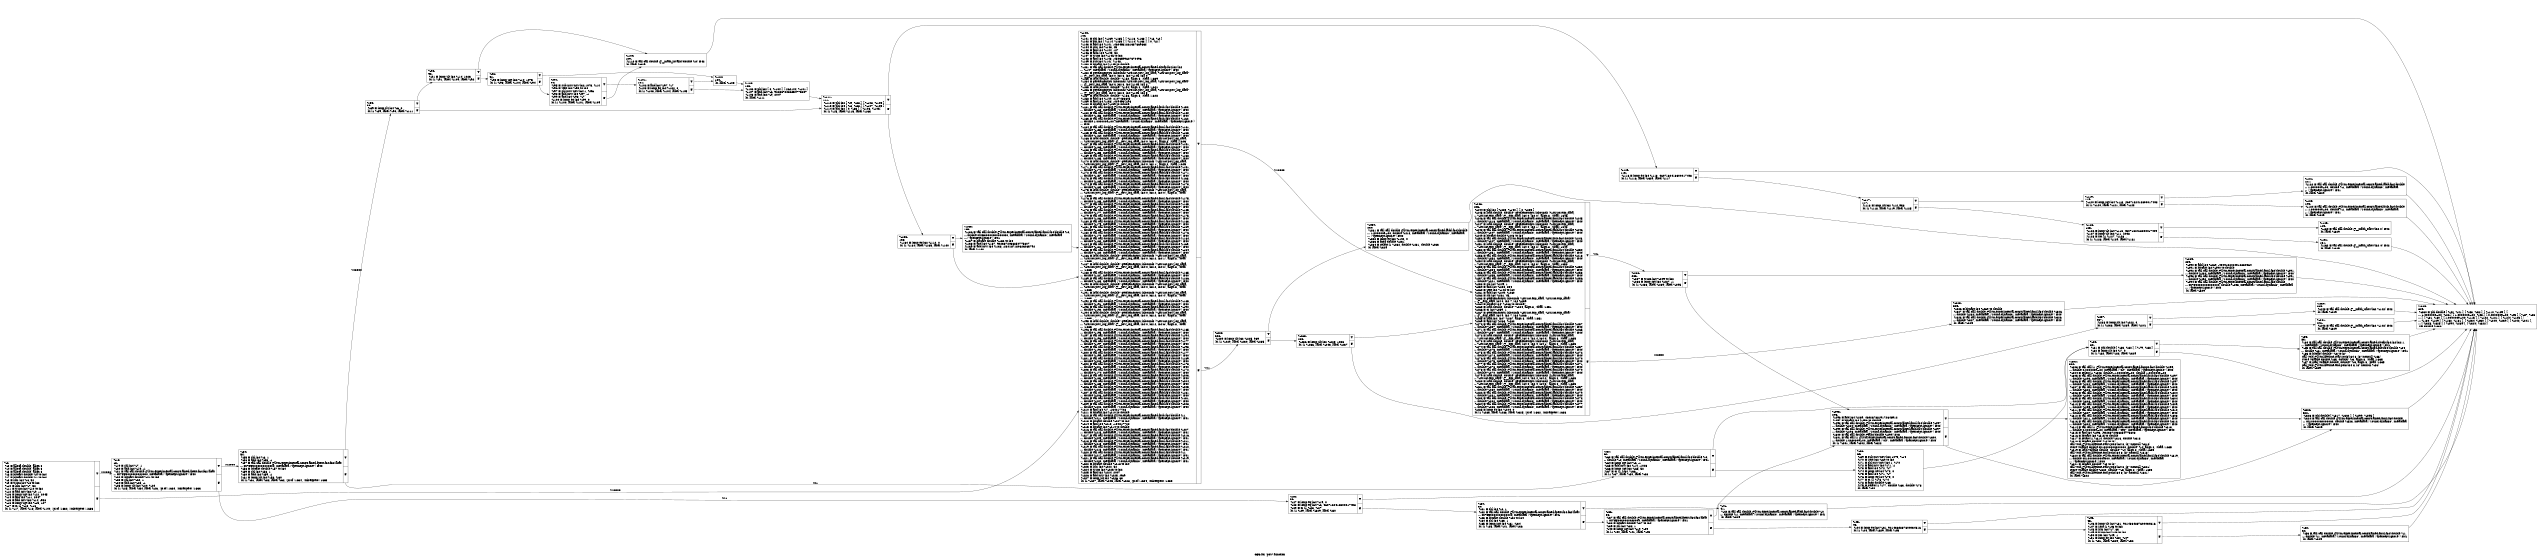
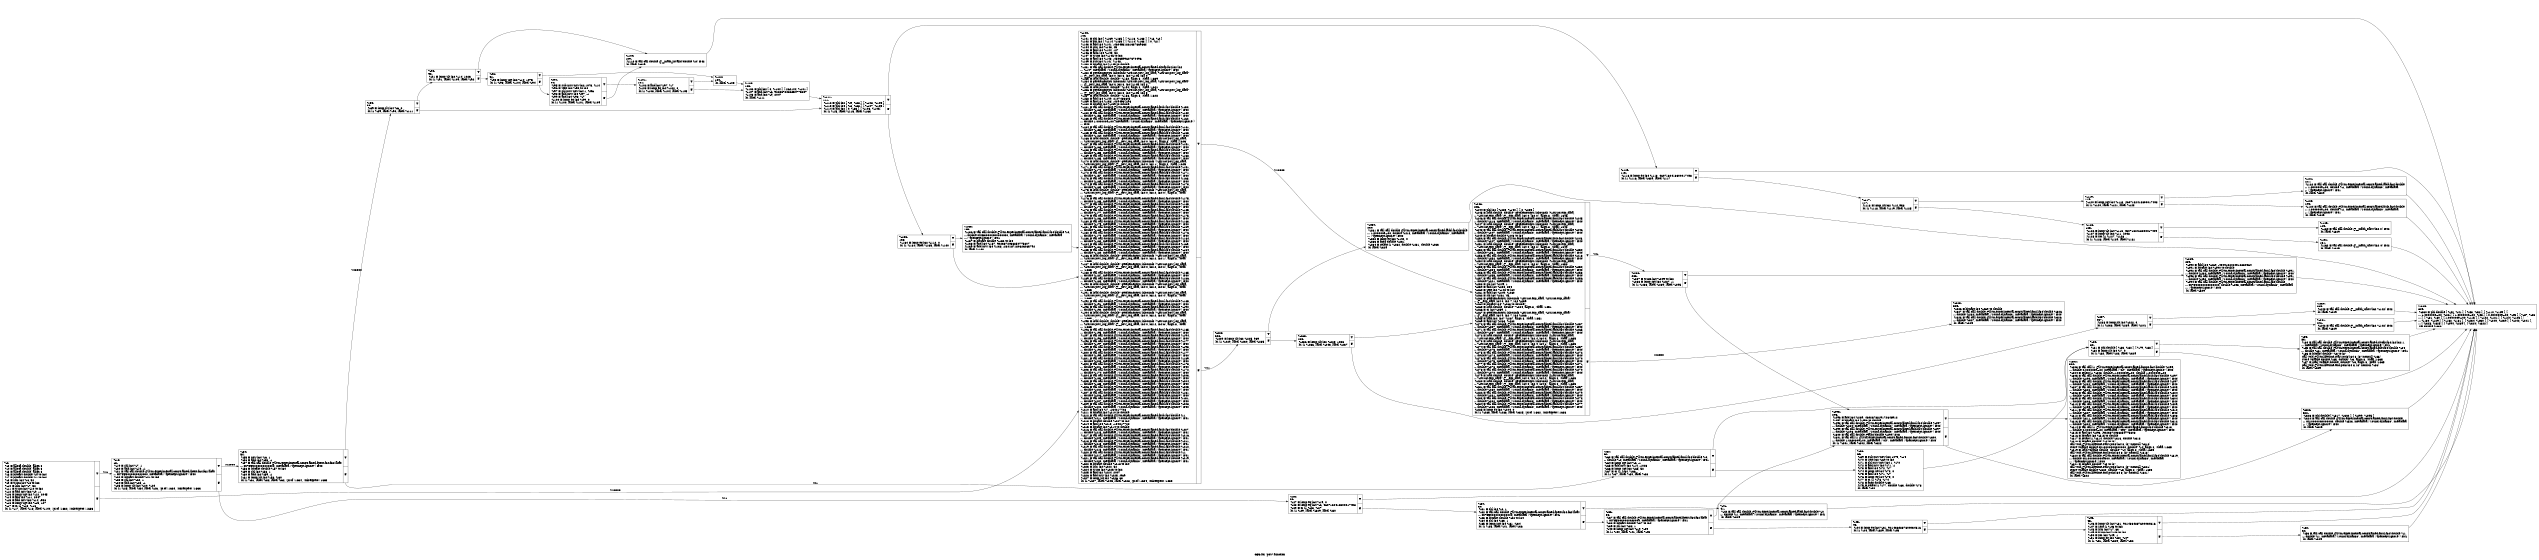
(2249, 299) -> none
(254, 458) -> (255, 458)
(106, 472) -> (106, 472)
